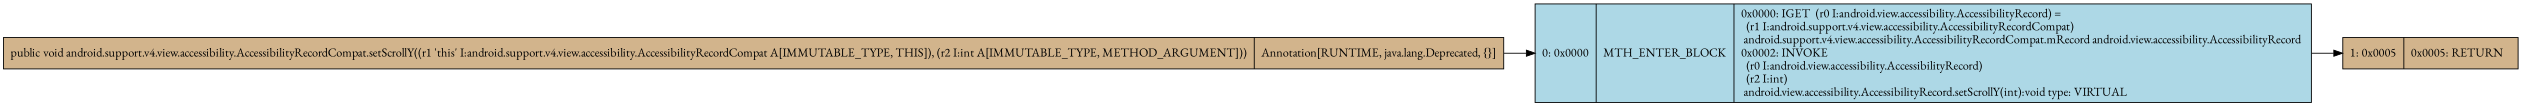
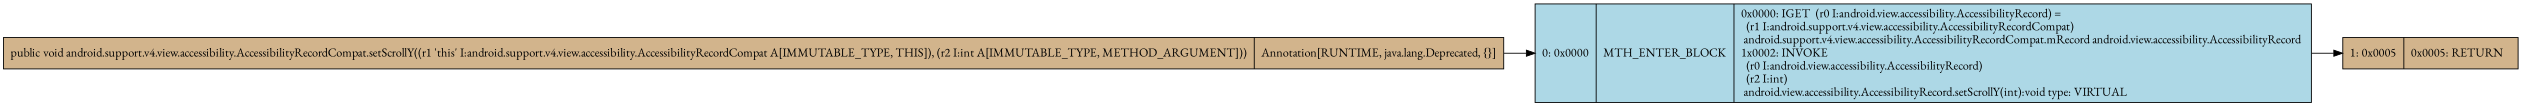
(1787, 53) -> (1787, 53)
